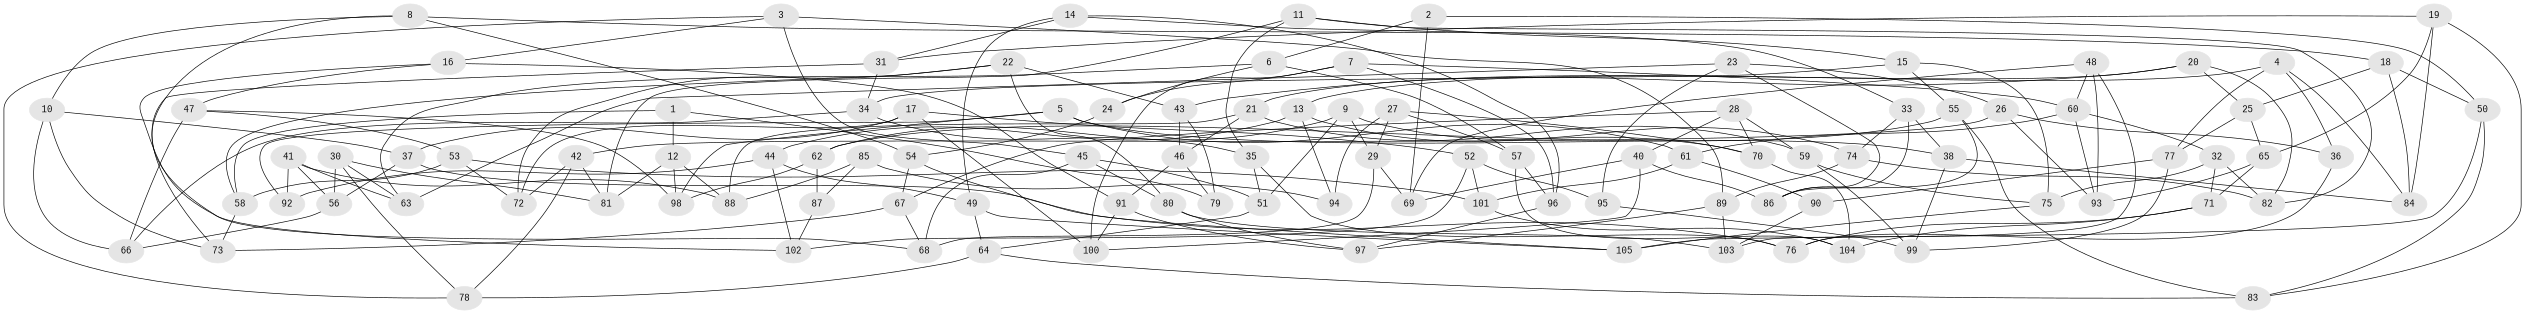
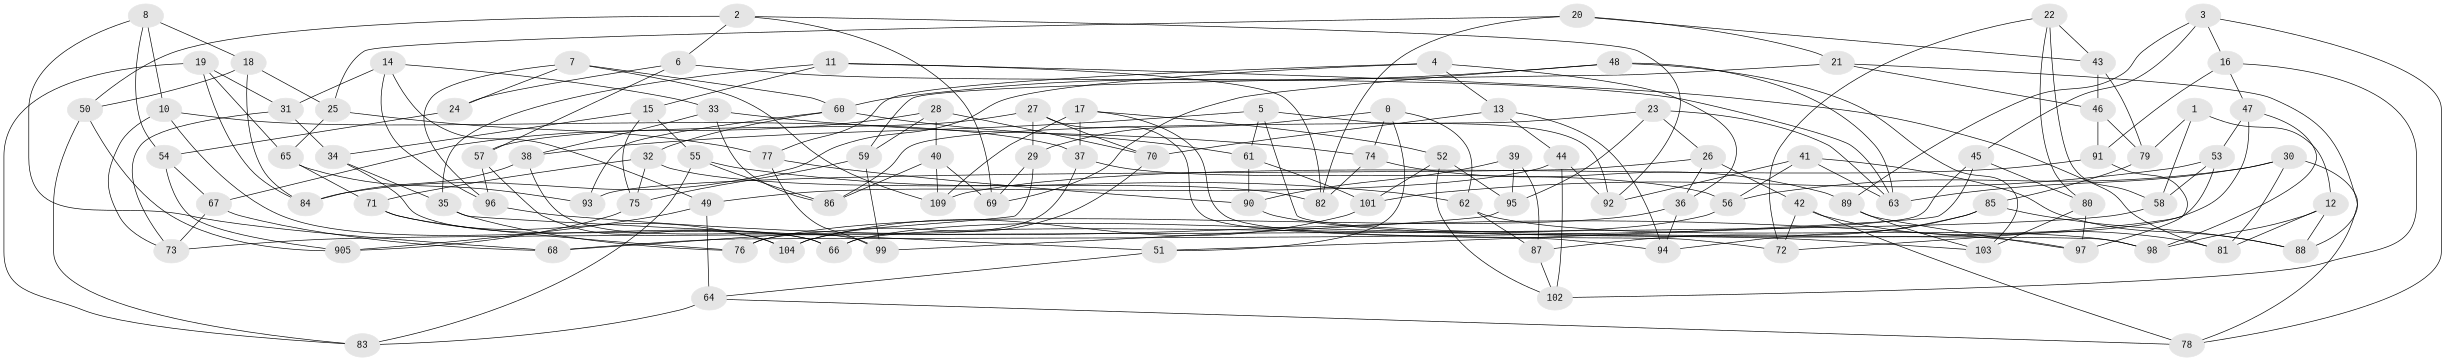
none -> (1289, 29)
(1346, 110) -> (1388, 110)
(2098, 133) -> (1786, 89)
none -> (1514, 157)
none -> (2045, 191)
none -> (1672, 228)
(1091, 251) -> (938, 204)
(1624, 251) -> (343, 251)
